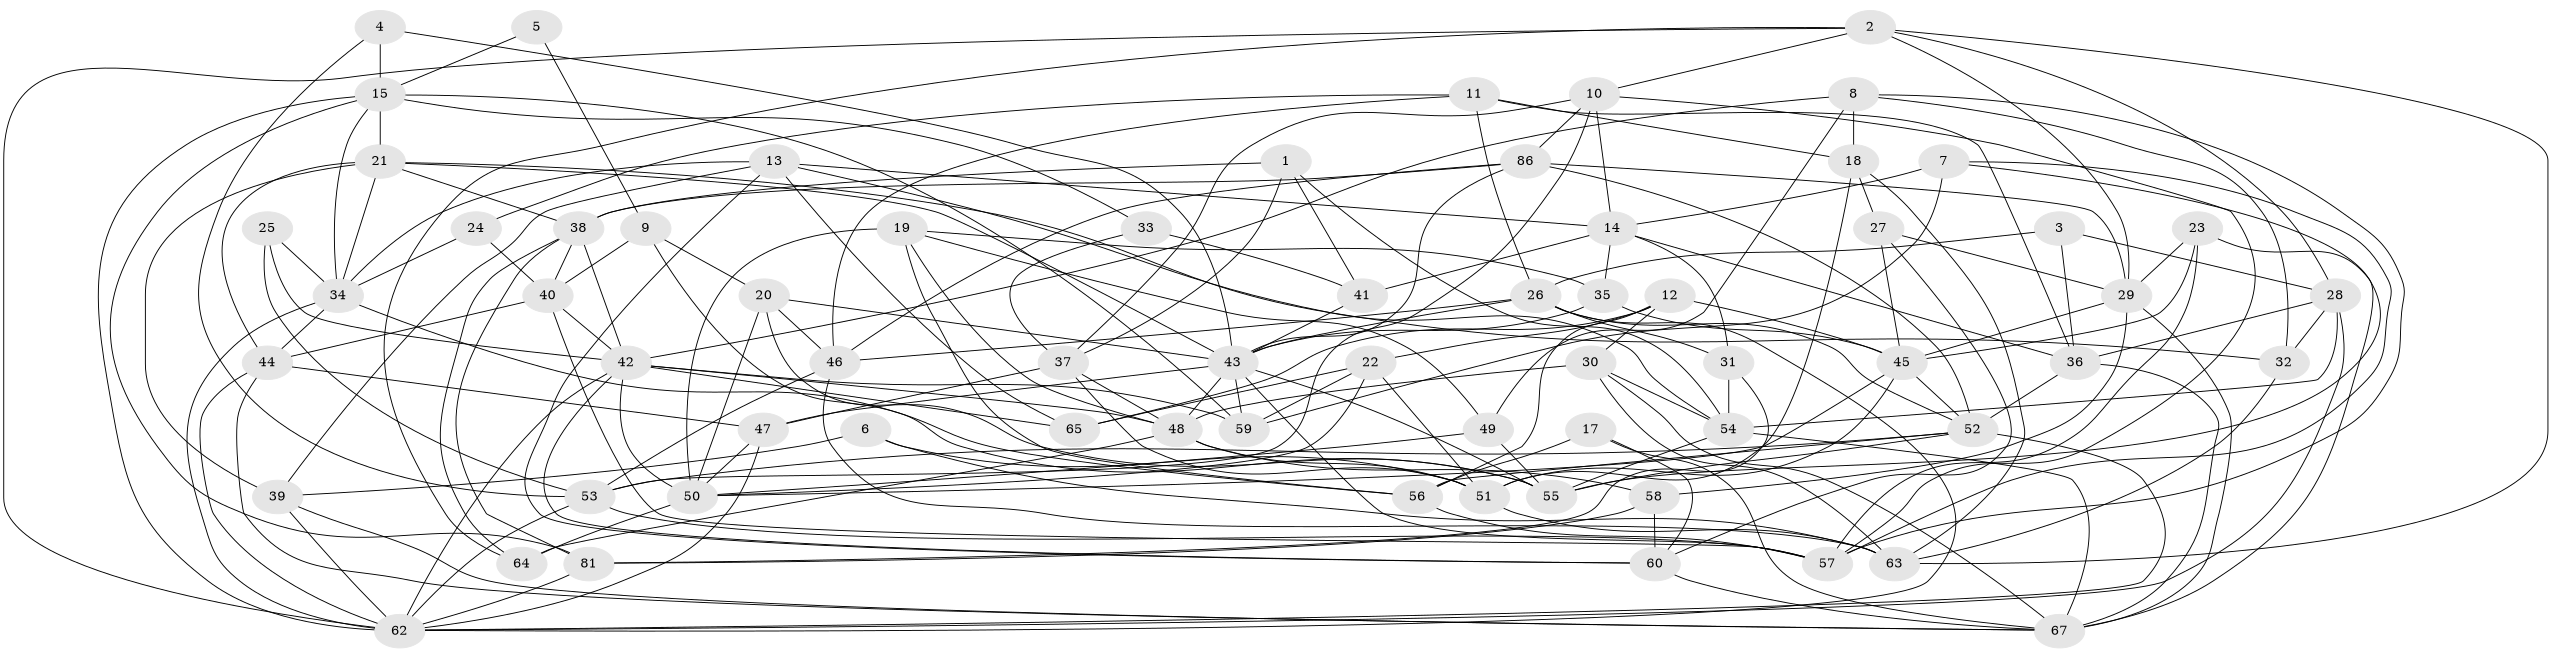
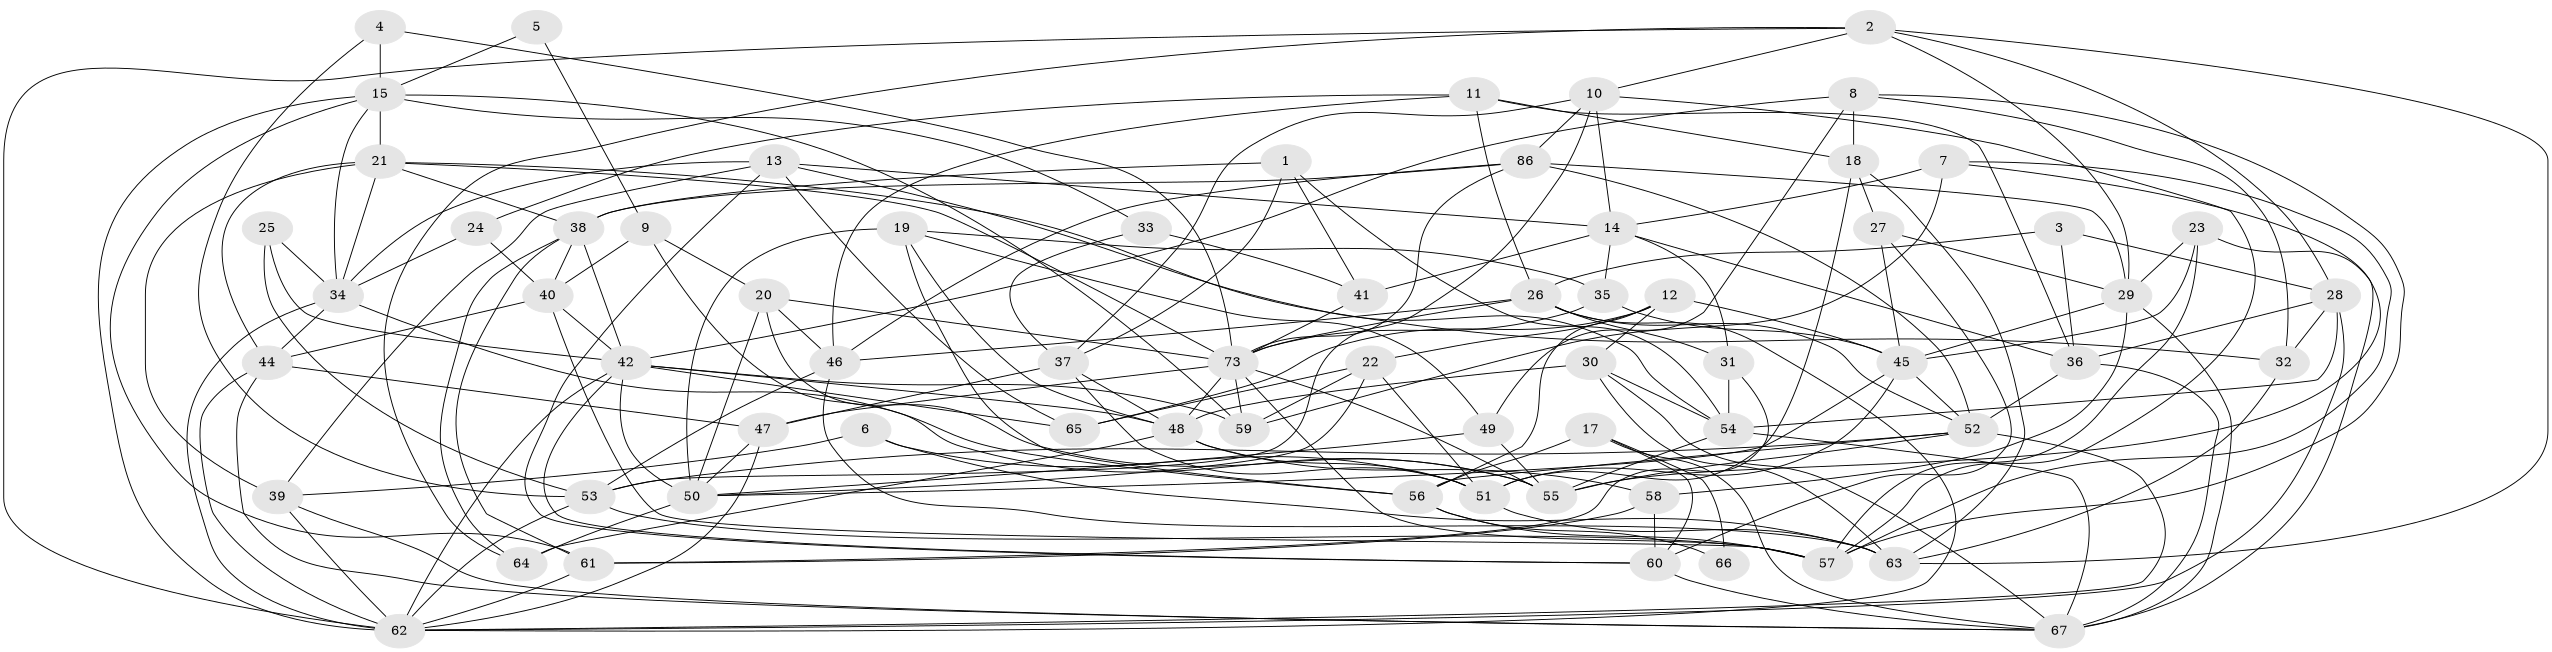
(1233, 363) -> (1233, 363)
(589, 564) -> (589, 564)
none -> (1724, 564)
